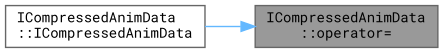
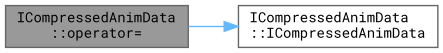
(223, 26) -> (206, 26)
